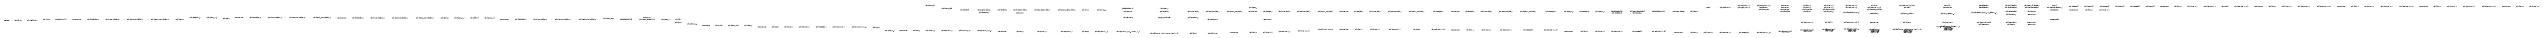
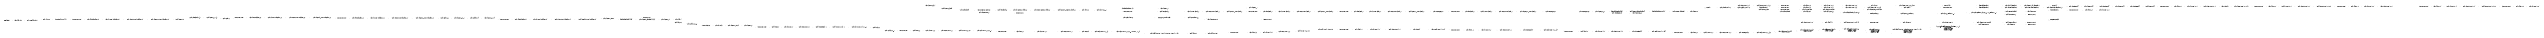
(2406, 6) -> none
(1569, 12) -> none
